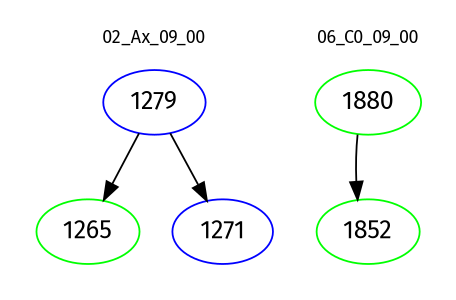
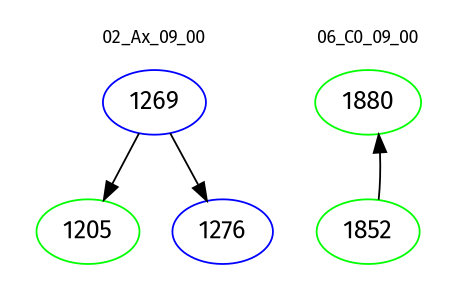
(154, 102) -> (154, 102)
(356, 158) -> (380, 176)
(88, 232) -> (88, 232)
(223, 232) -> (223, 232)
